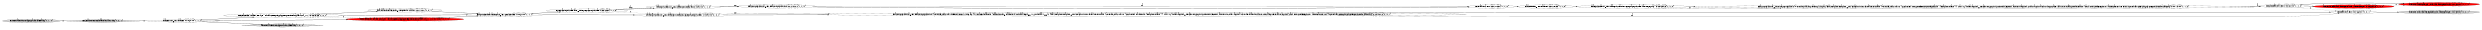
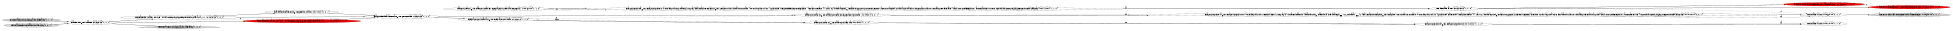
(1546, 7) -> none
(62, 21) -> (61, 21)
(103, 21) -> (31, 25)
(182, 21) -> (90, 23)
